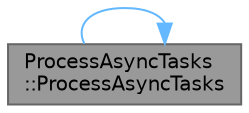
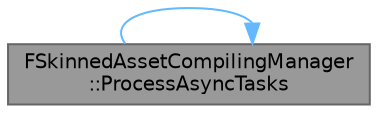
(125, 74) -> (189, 74)
